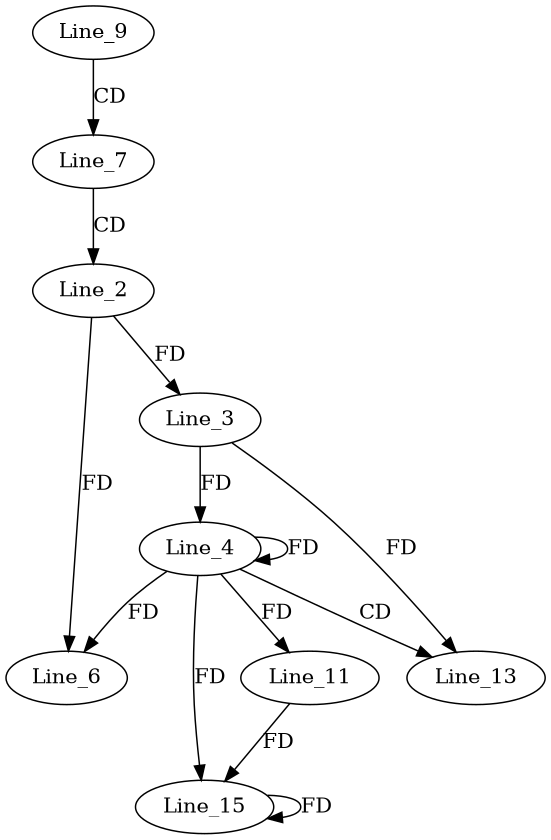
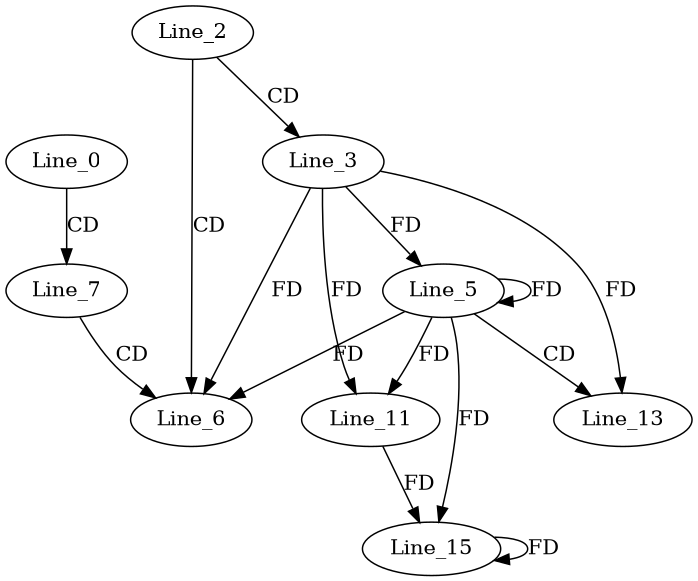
(93, 33) -> (67, 162)
(93, 219) -> (107, 357)
none -> (261, 284)
none -> (328, 286)
(171, 355) -> (283, 97)
(98, 484) -> (209, 226)
(200, 549) -> (443, 291)
